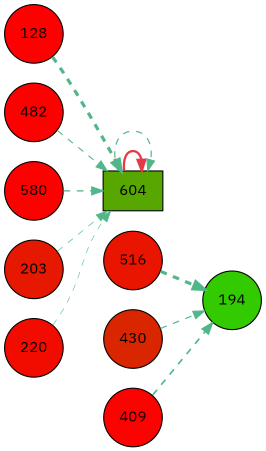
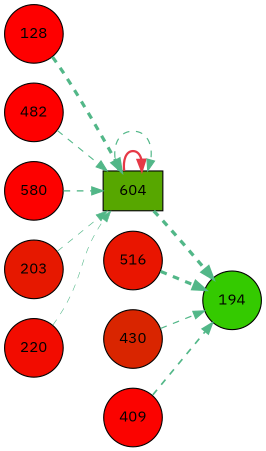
none -> (180, 240)
